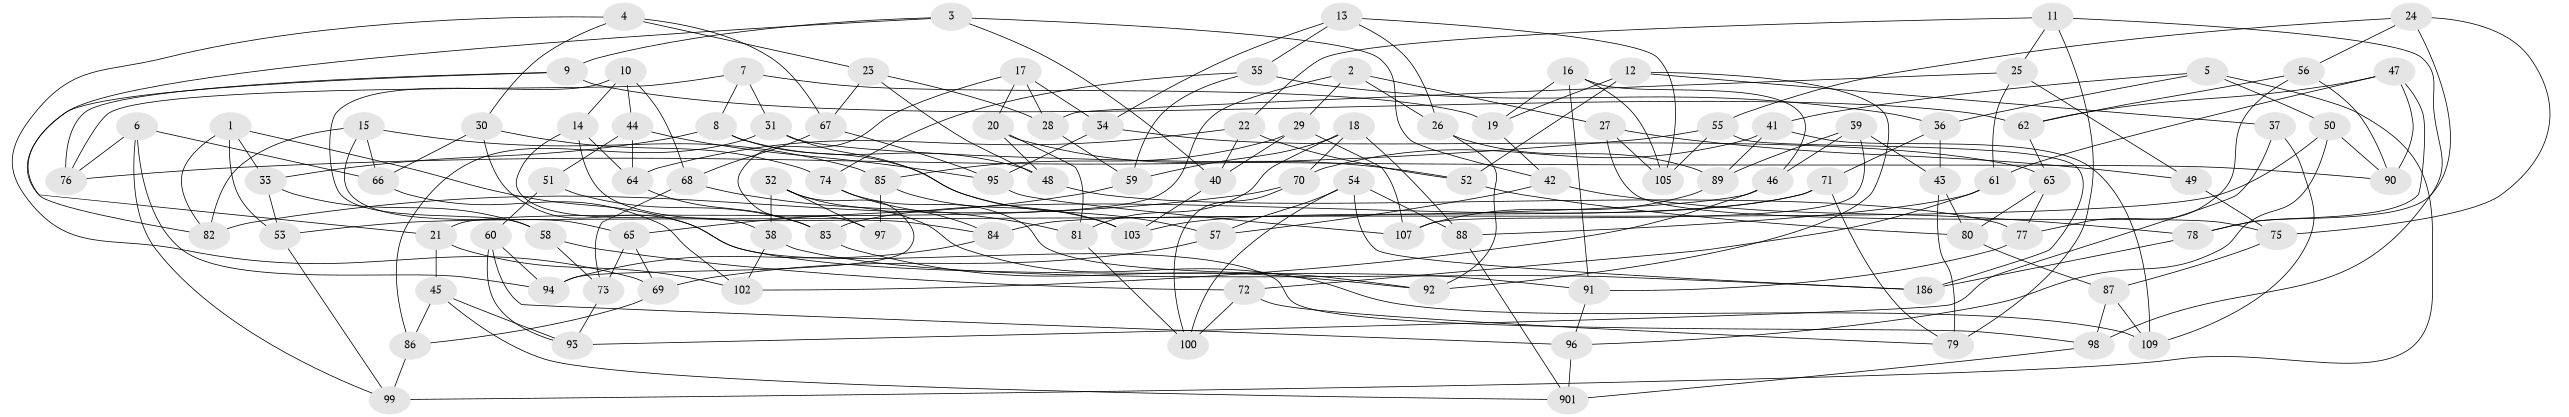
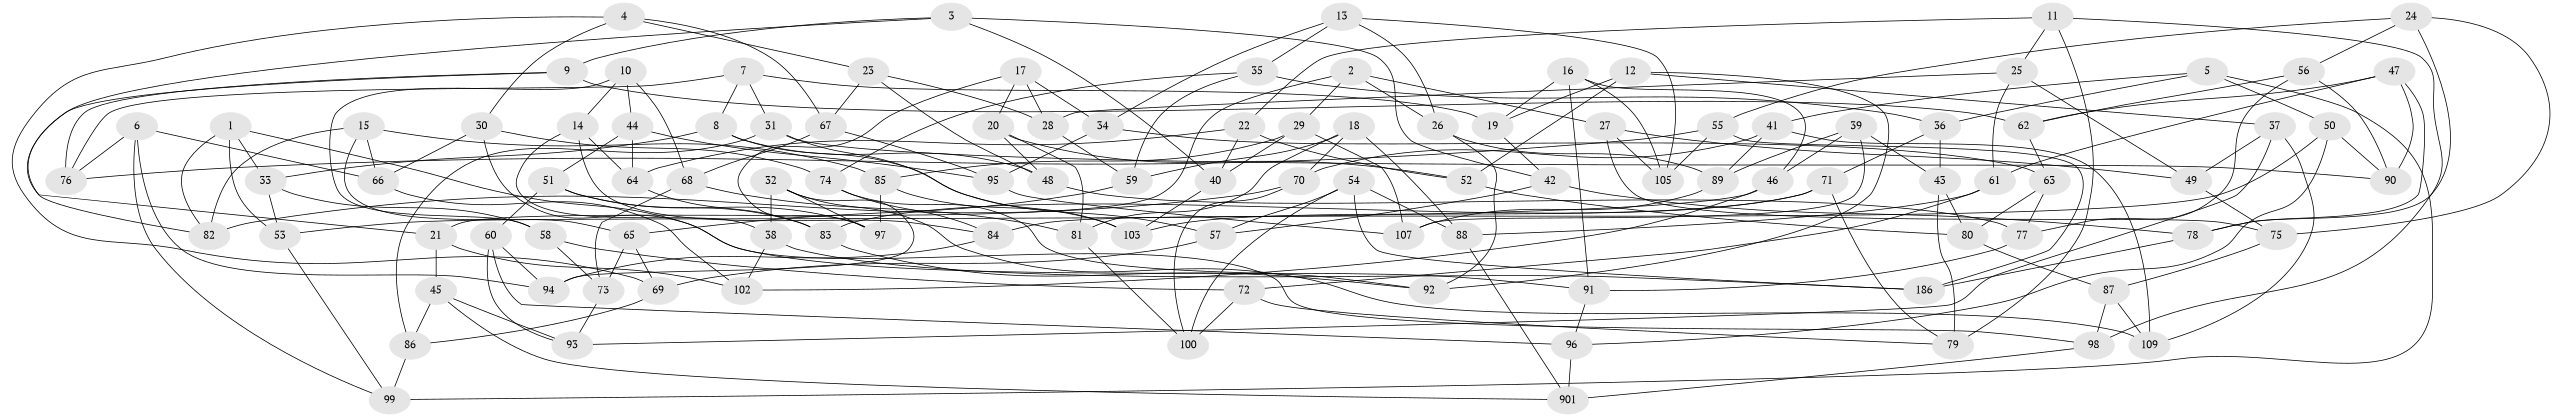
none -> (2230, 156)
none -> (715, 208)
